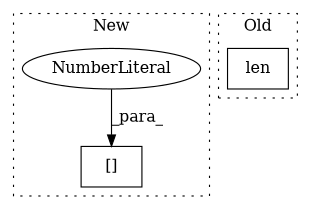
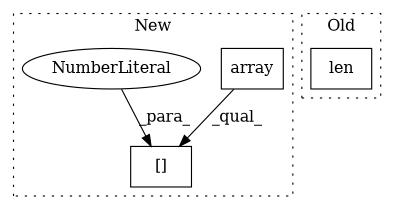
none -> (252, 69)
